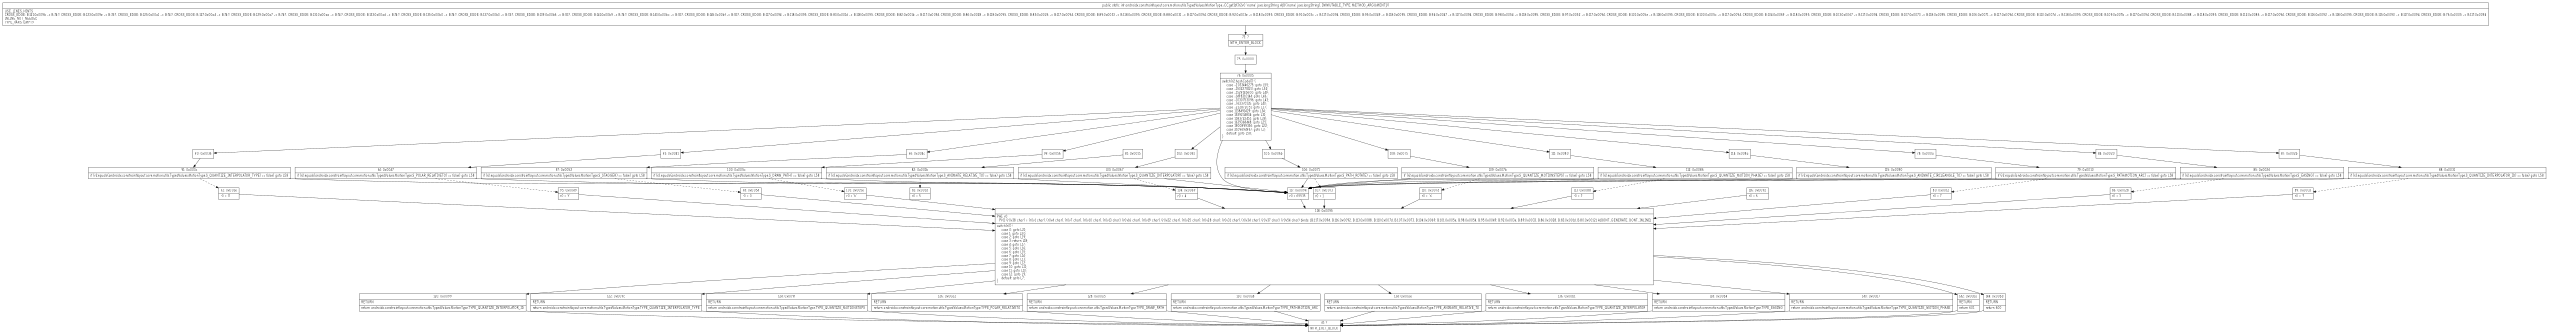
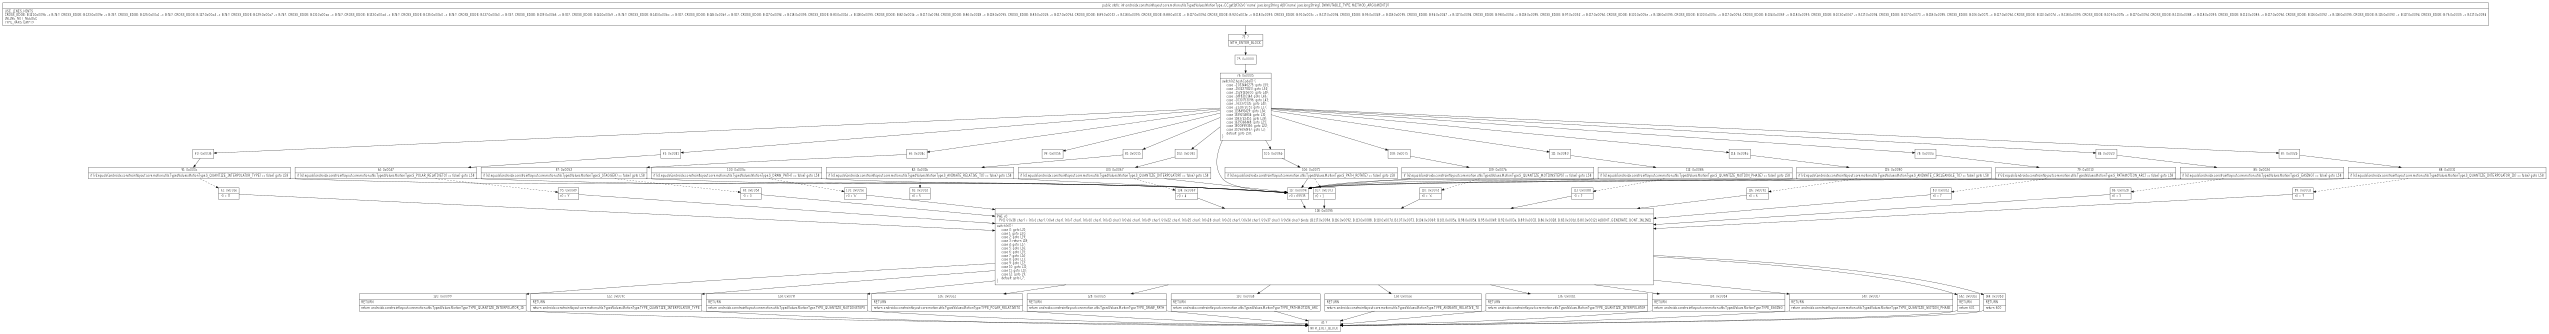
none -> (1183, 133)
(933, 161) -> none
none -> (1814, 185)
